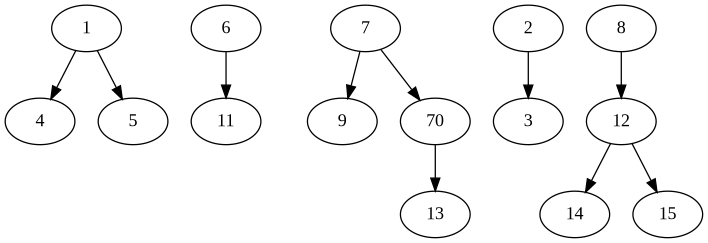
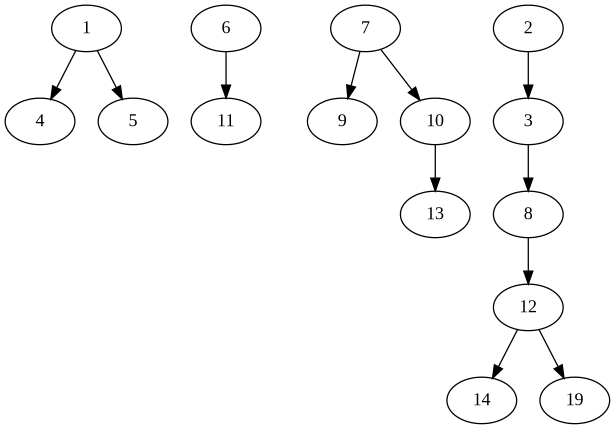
(435, 121) -> (435, 121)
none -> (528, 162)
(668, 214) -> (575, 400)
